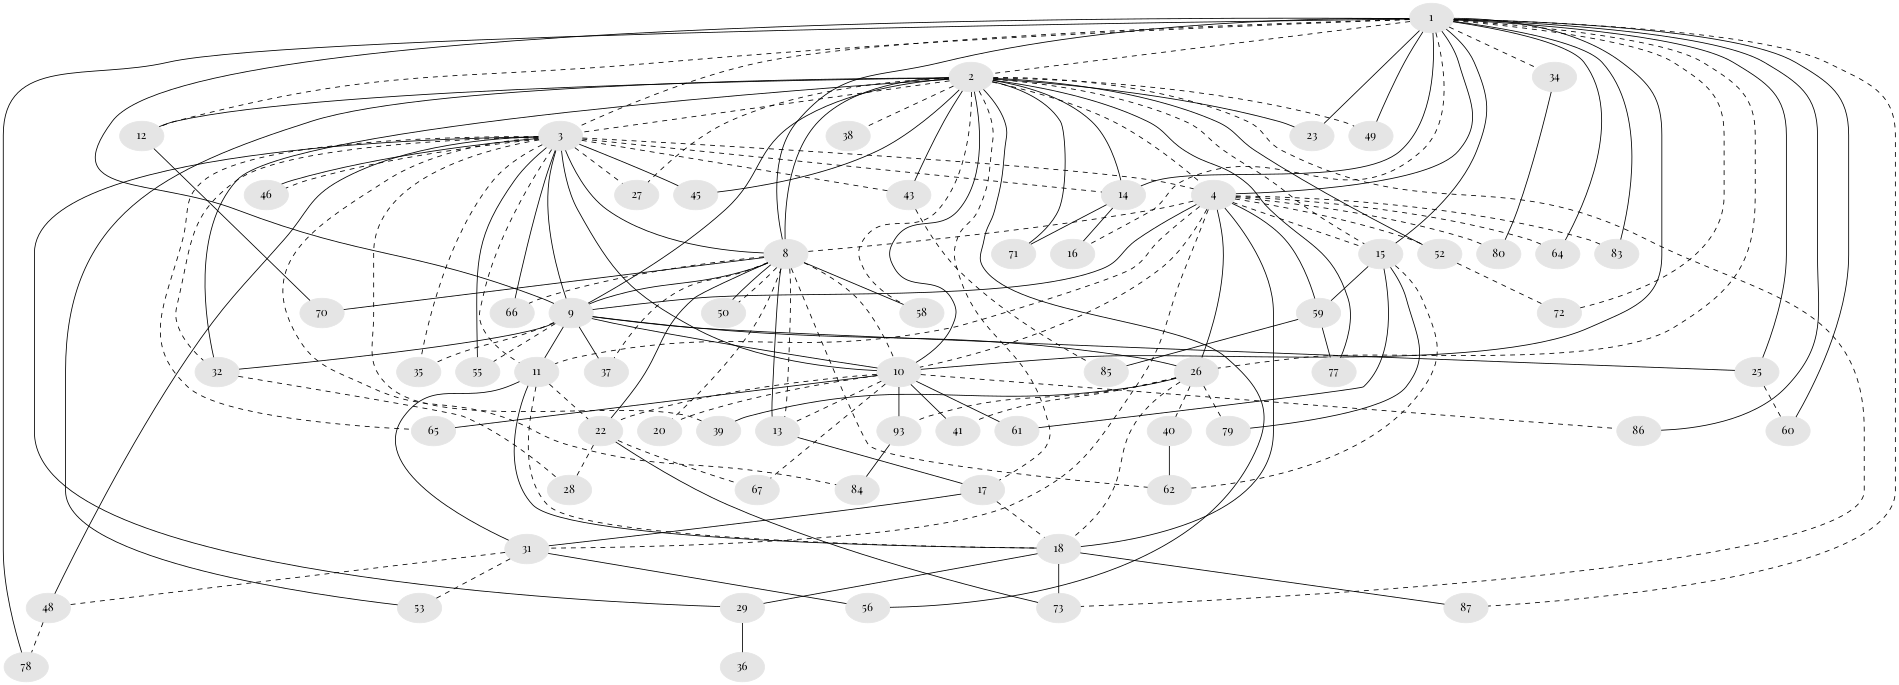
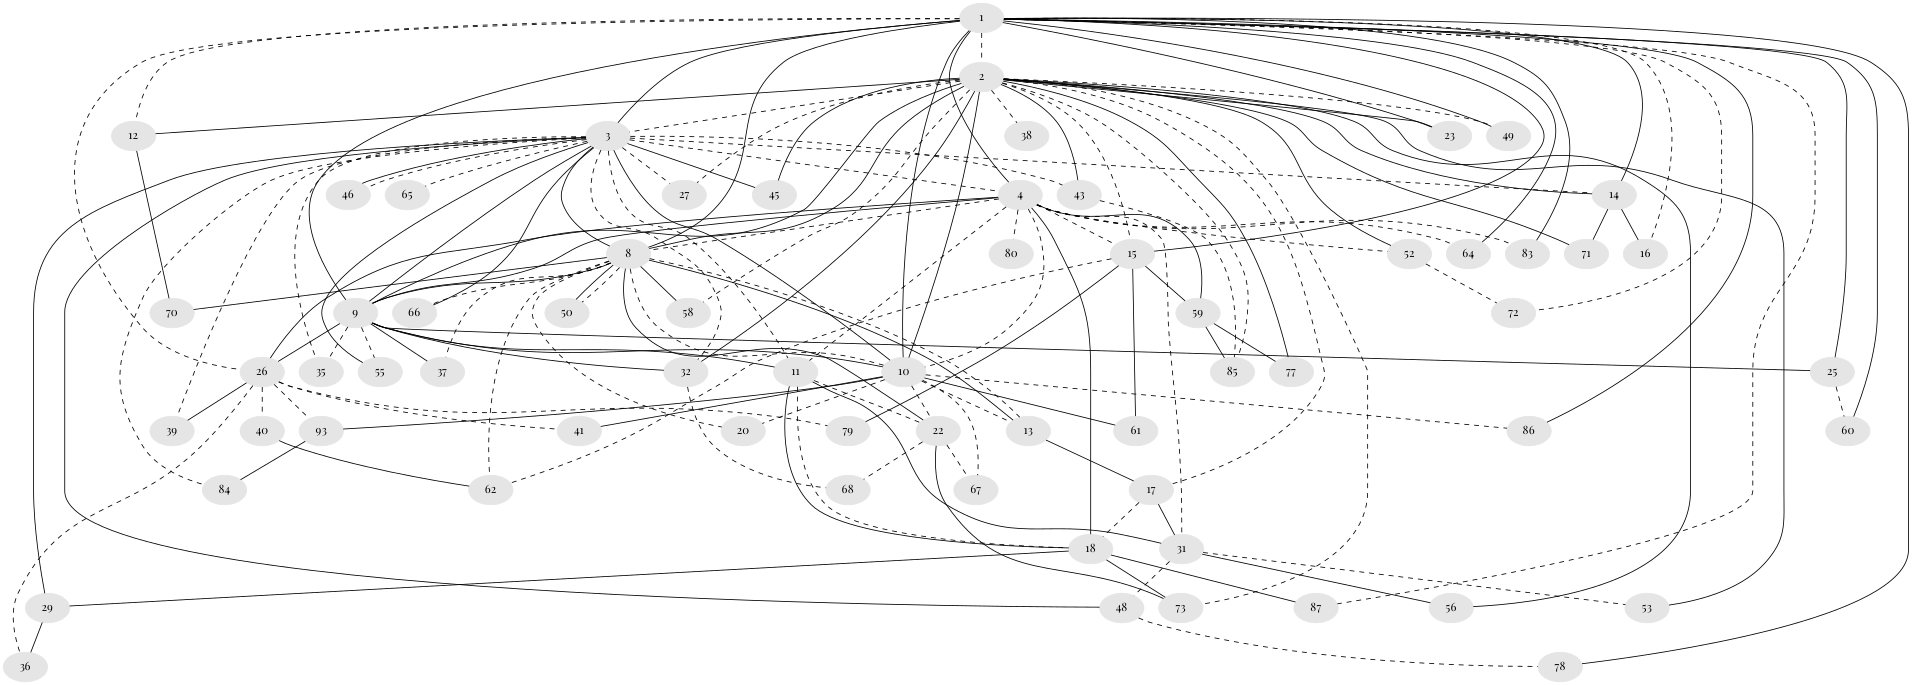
(777, 60) -> (714, 54)
(1554, 77) -> none
(1104, 117) -> (1174, 182)
(656, 403) -> none
(1122, 457) -> (109, 506)
(570, 490) -> (848, 490)
